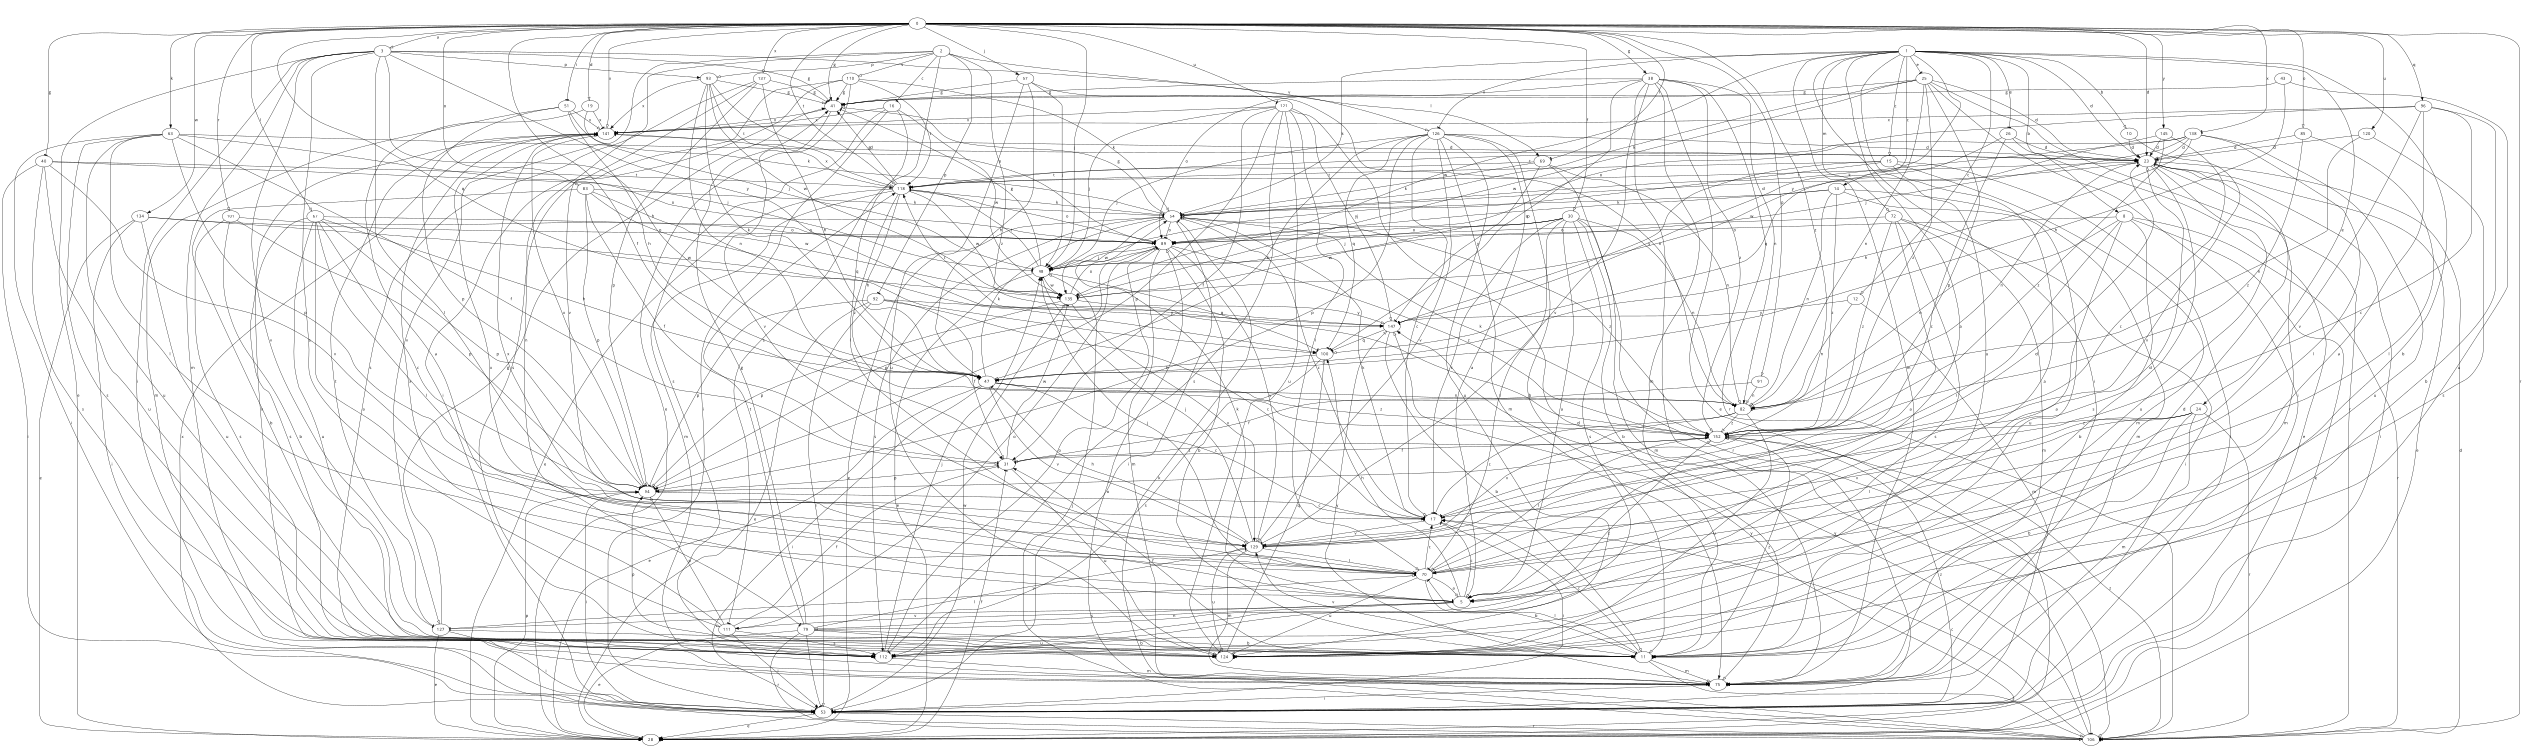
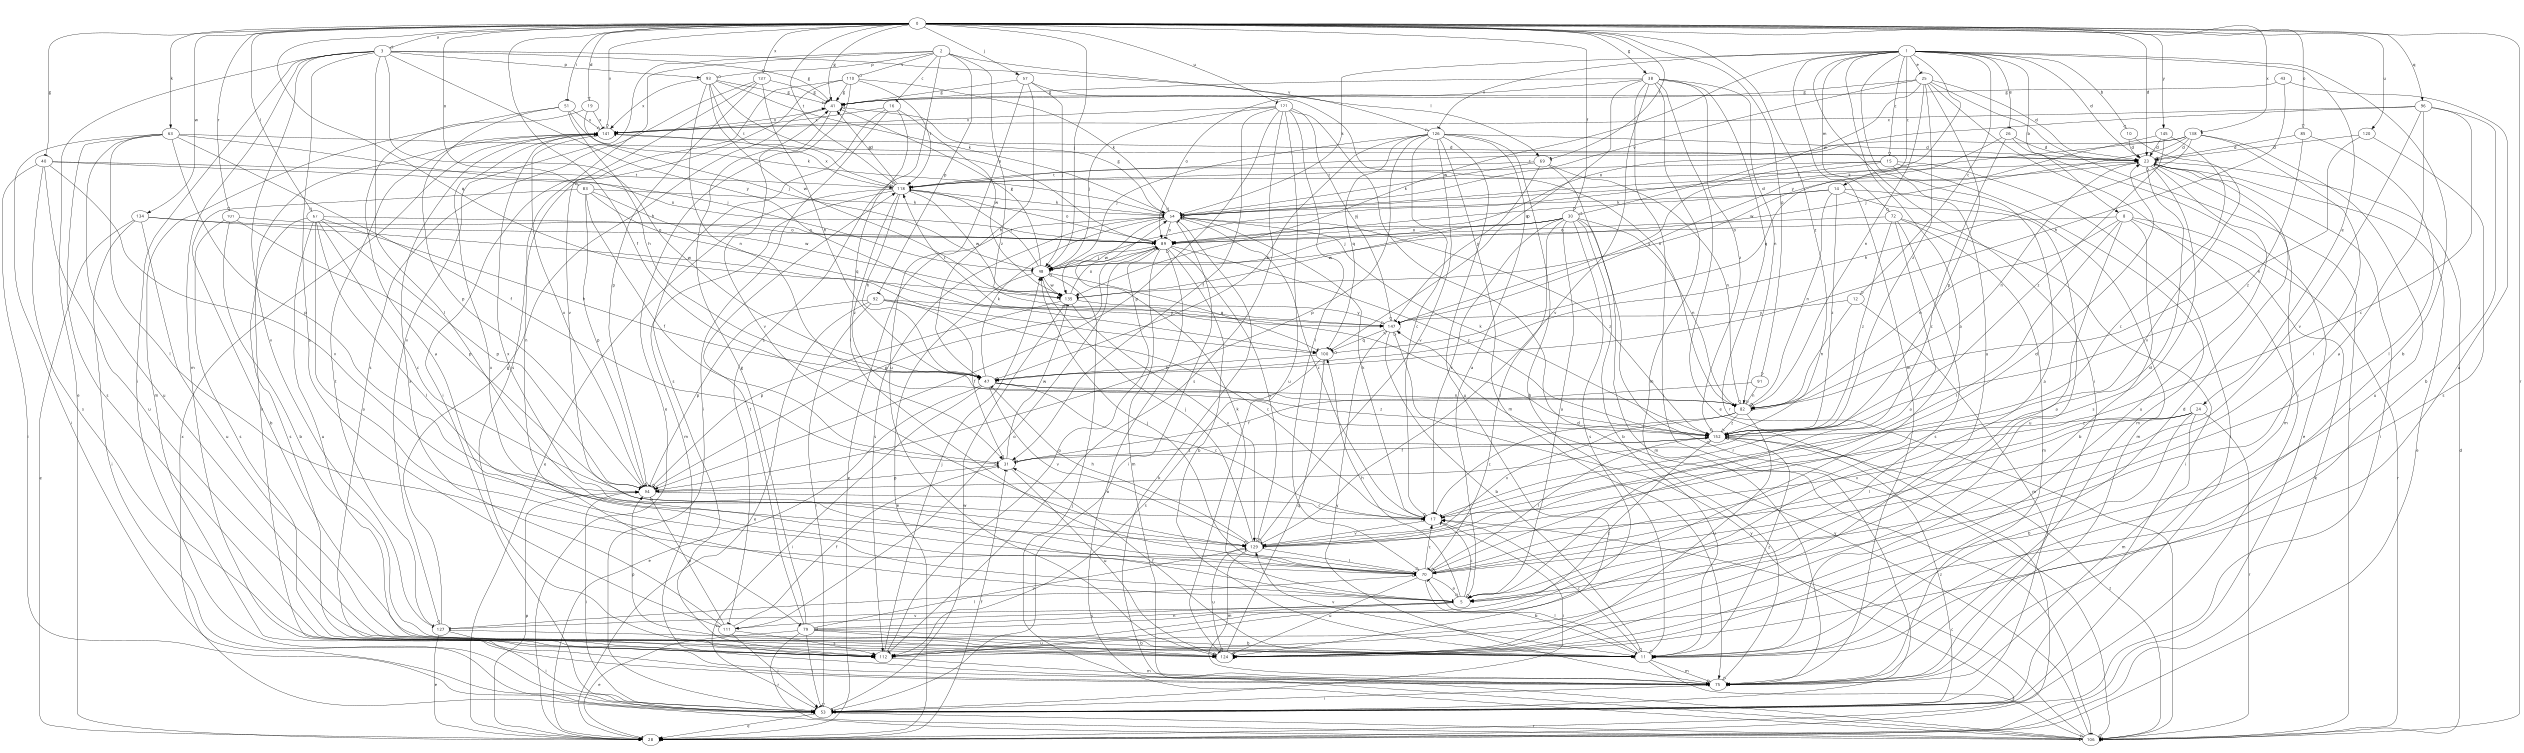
(1635, 148) -> (1635, 148)
(1498, 187) -> (1761, 167)
(803, 253) -> (952, 146)
